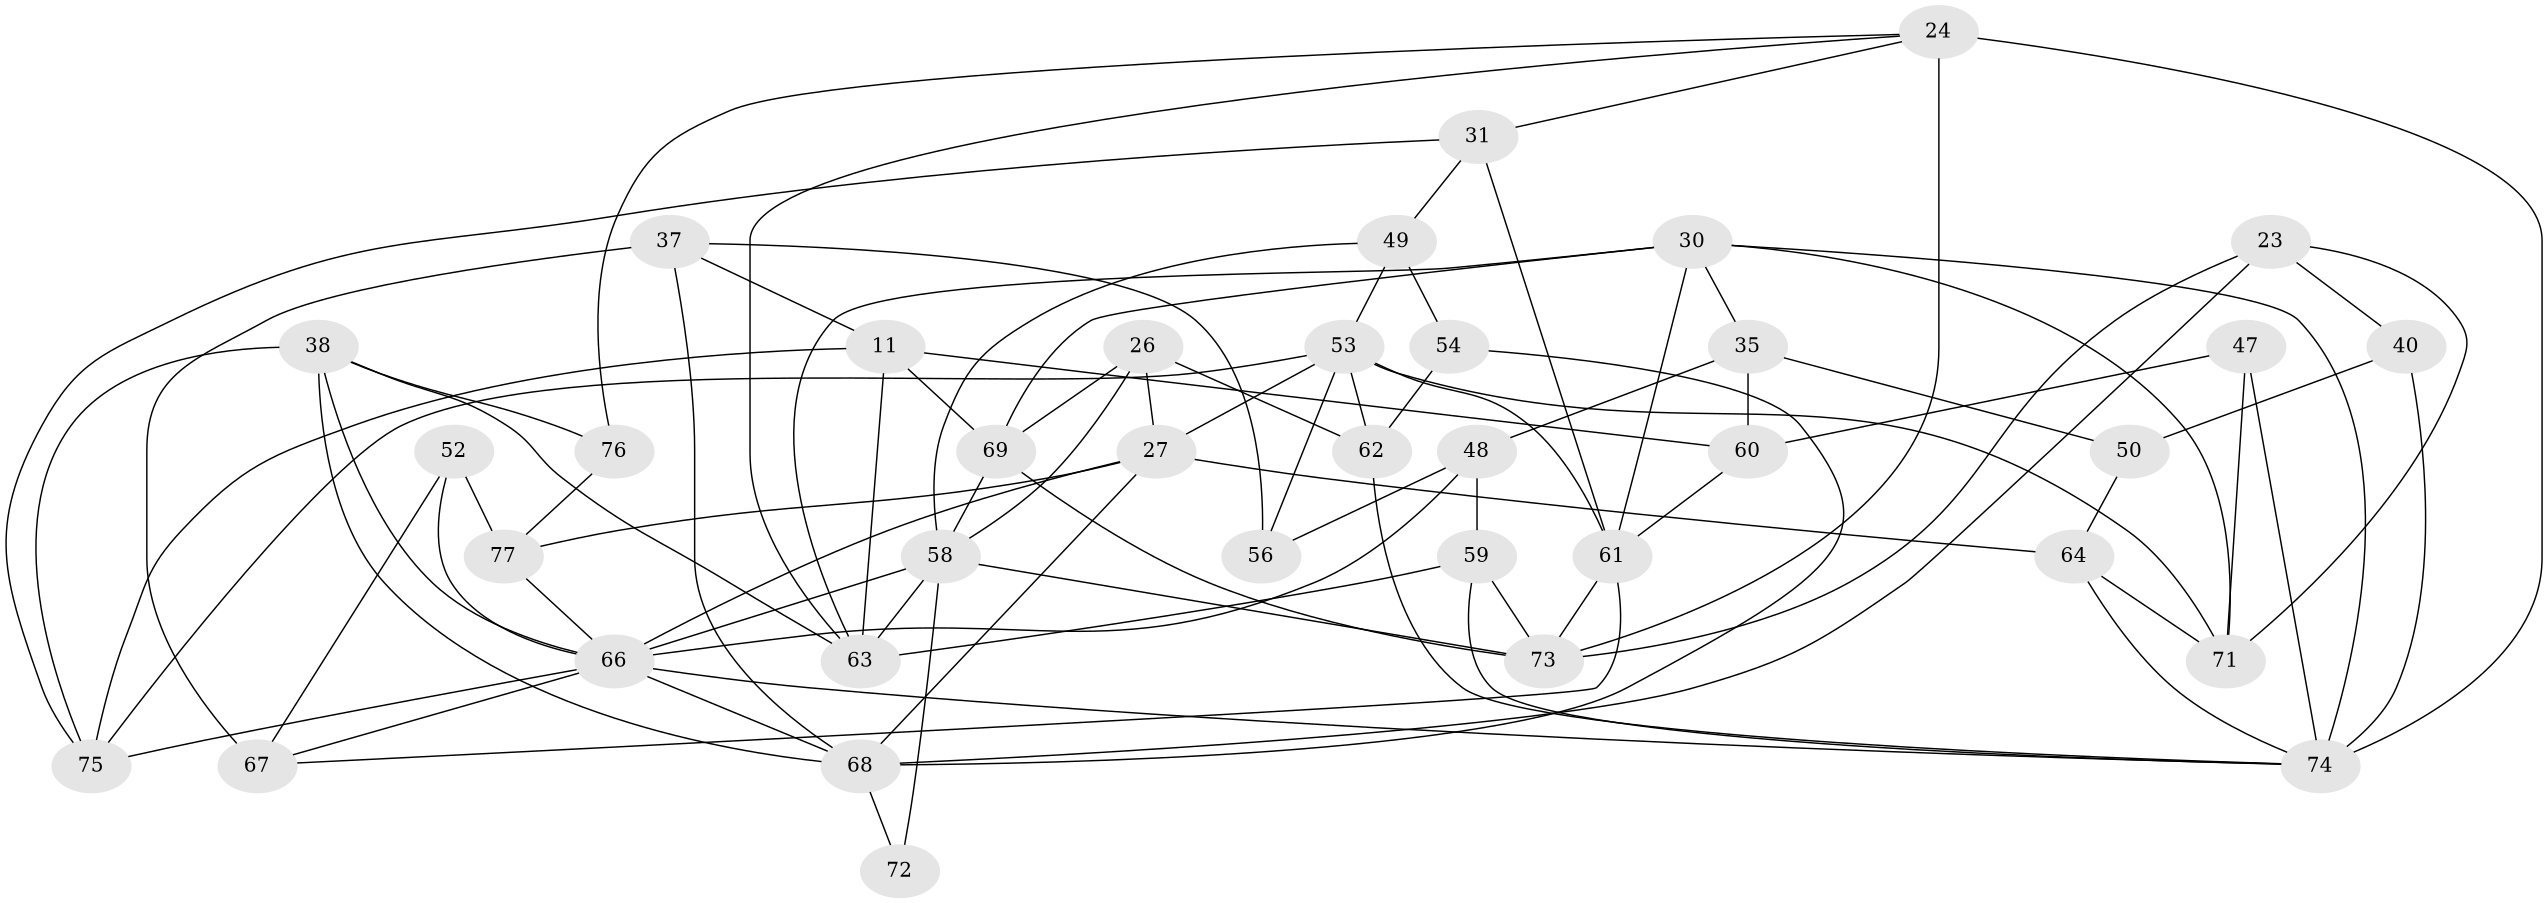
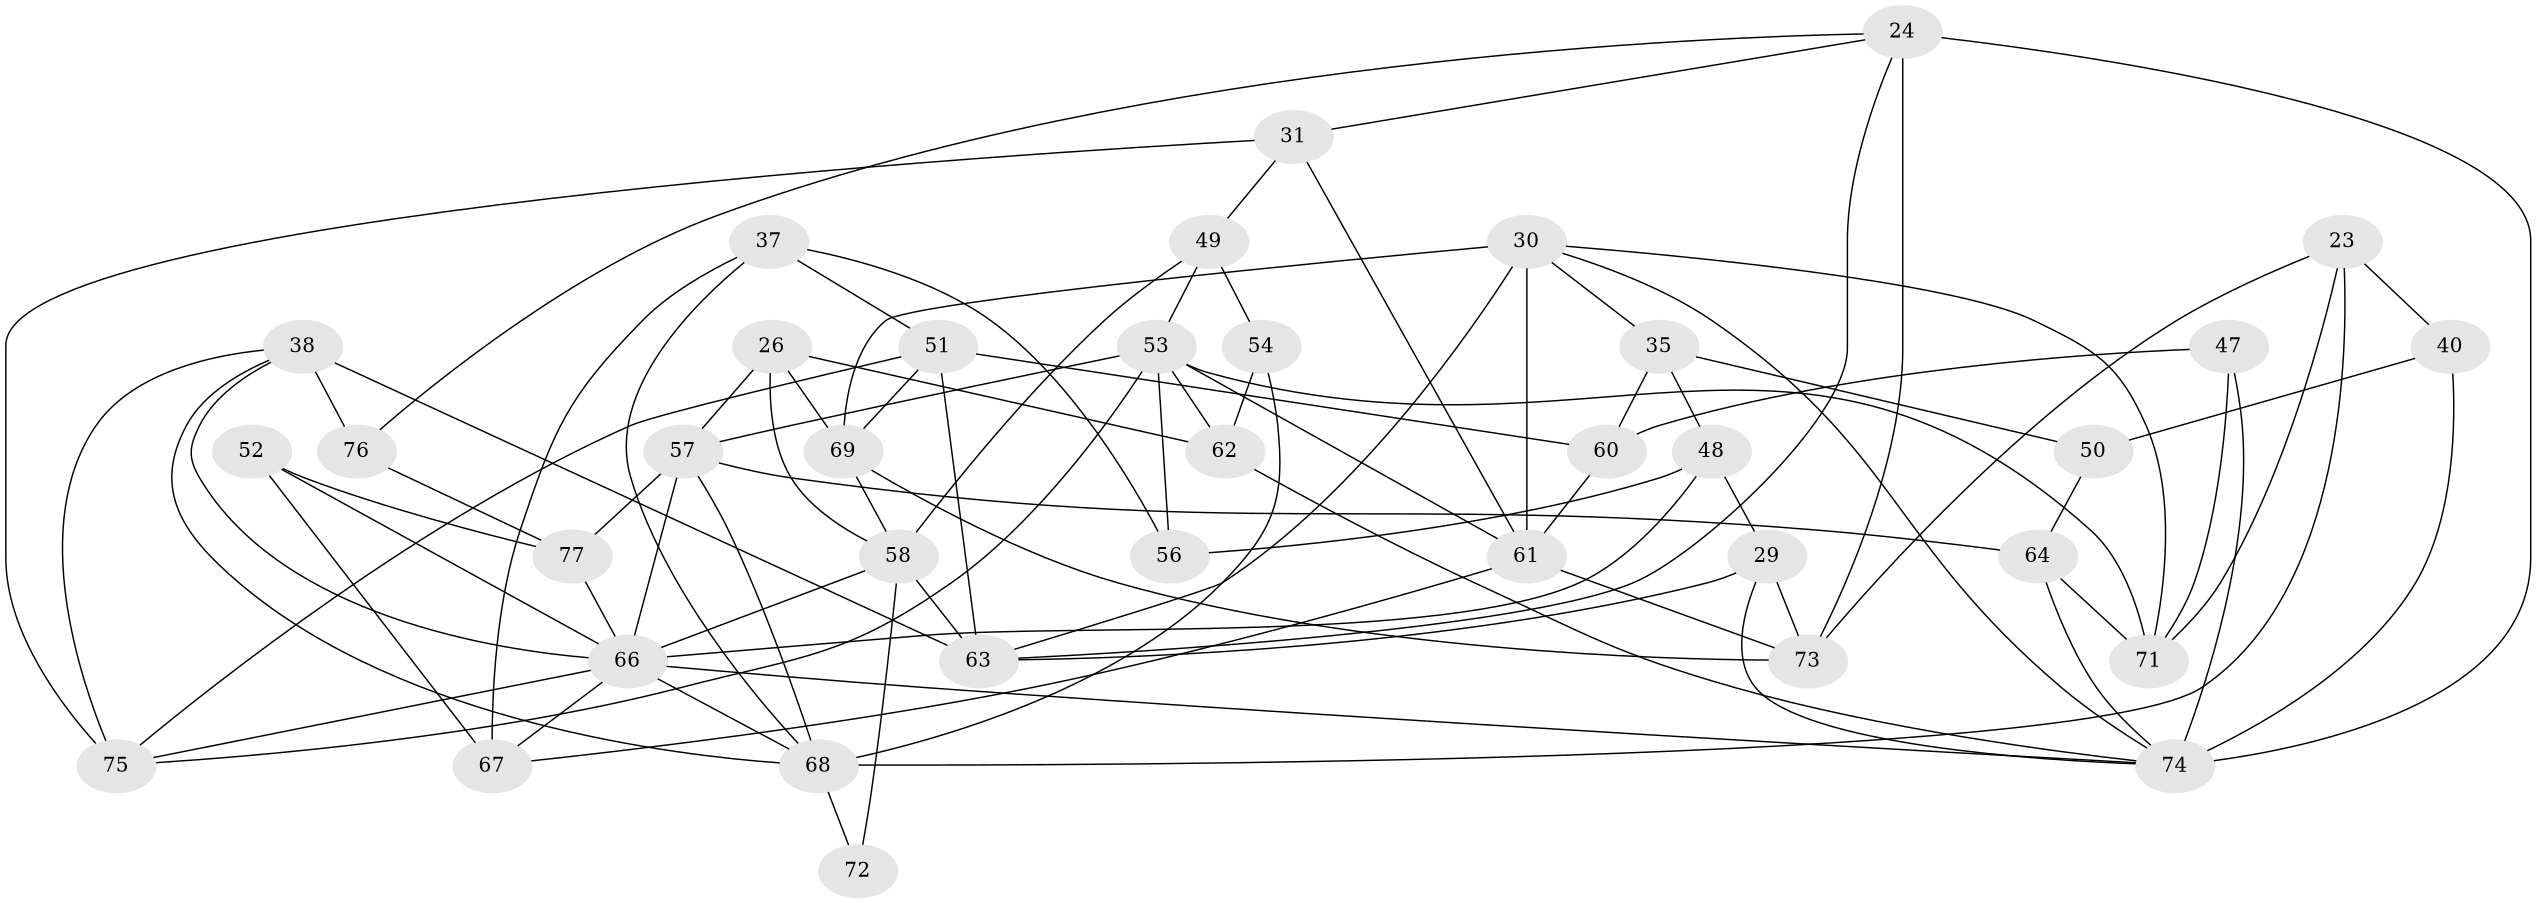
(886, 347) -> (938, 347)
(1156, 452) -> (683, 452)
(1477, 557) -> (1767, 557)
(1269, 613) -> none
